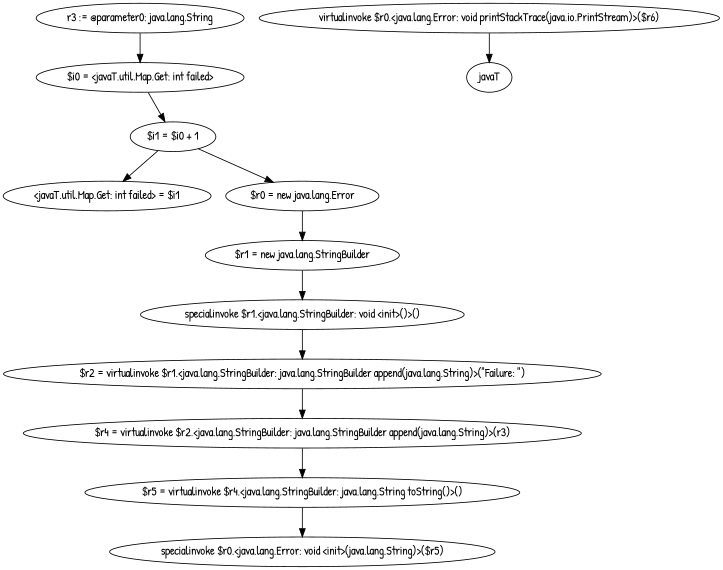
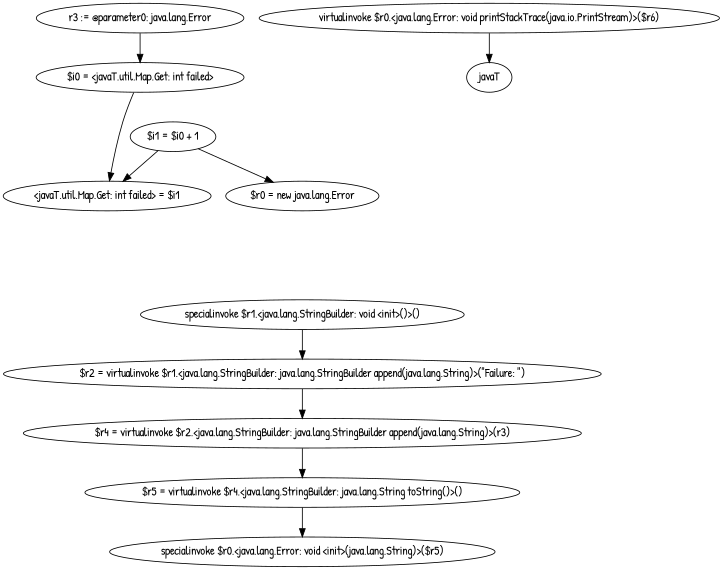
(140, 18) -> (140, 18)
(155, 103) -> (120, 132)
(302, 255) -> none
